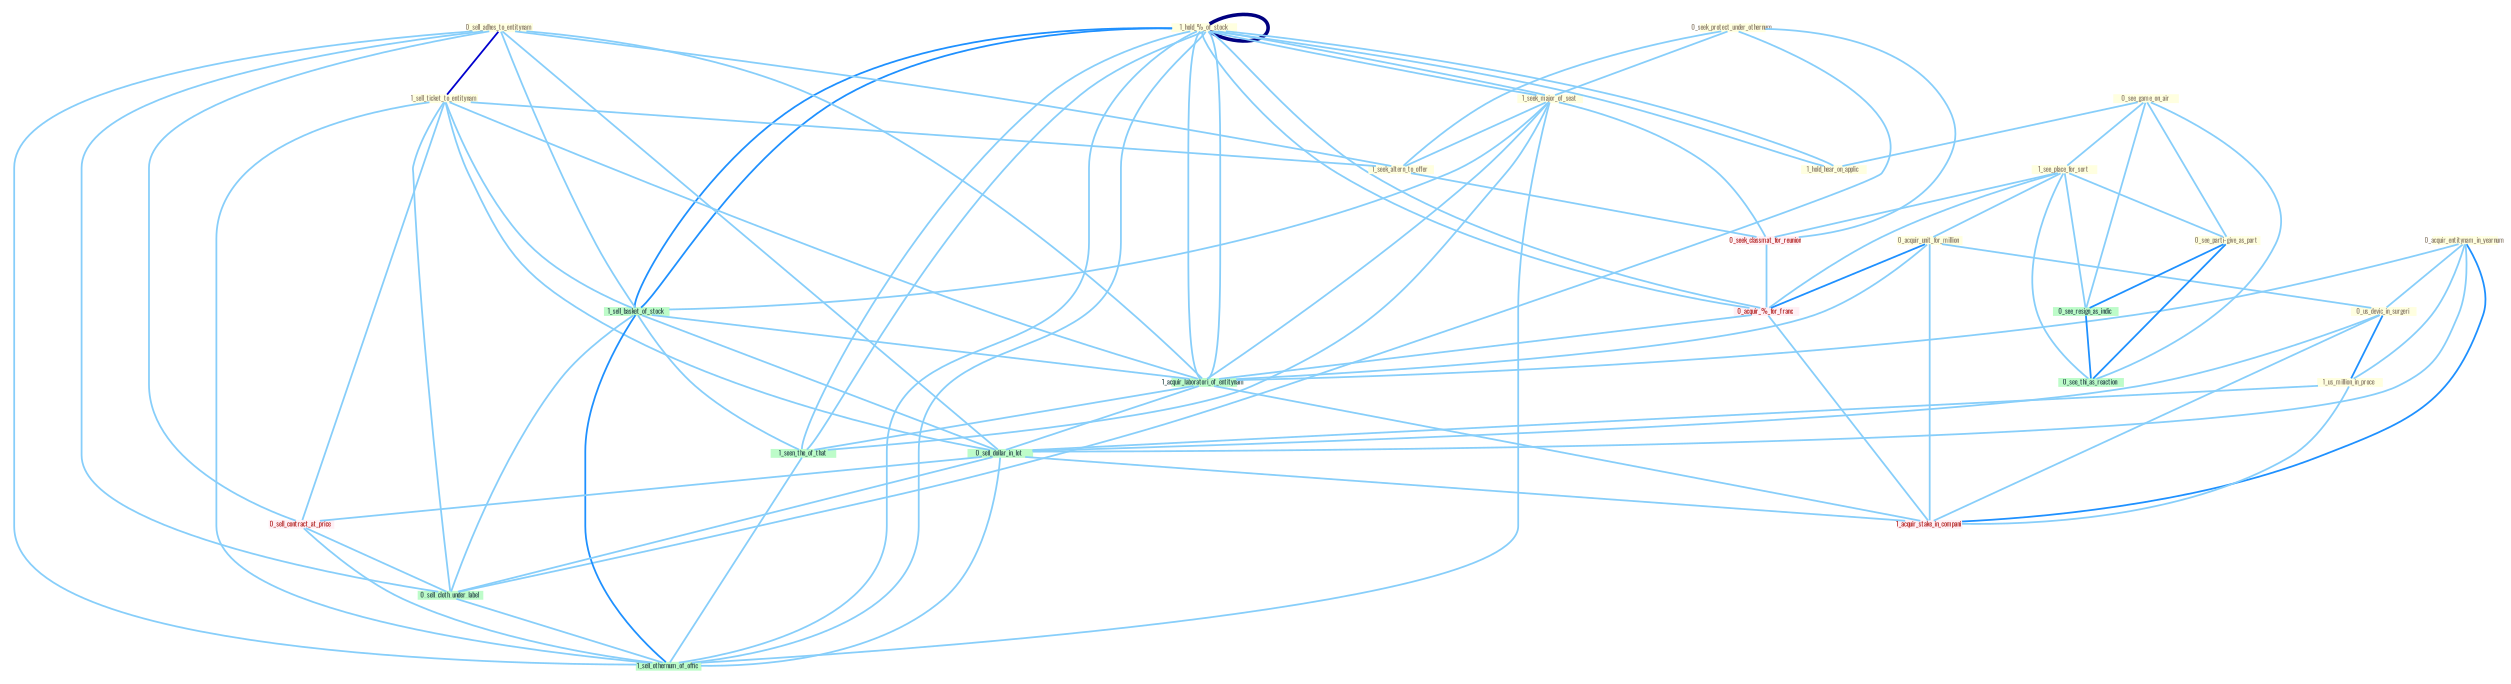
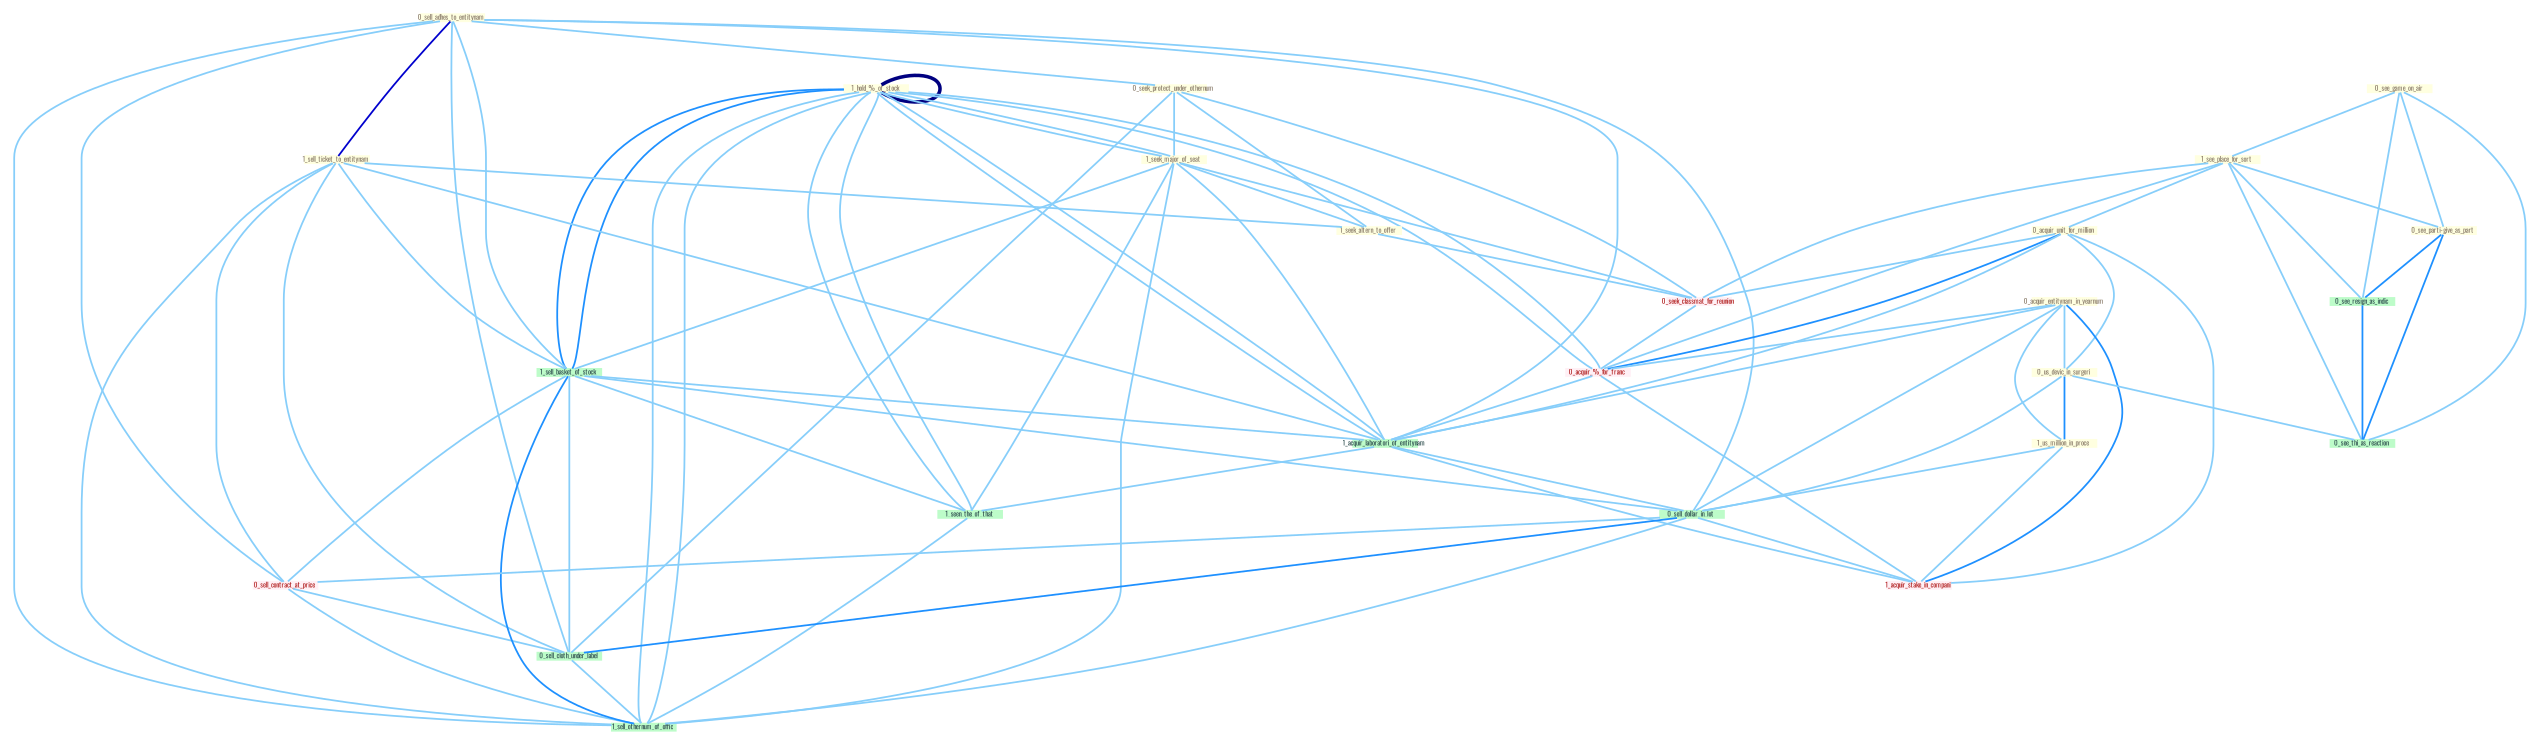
(954, 91) -> (813, 53)
(1834, 170) -> none
none -> (1847, 272)
none -> (1865, 332)
(644, 345) -> none
(2179, 408) -> (2199, 405)
none -> (421, 470)
(805, 504) -> (1158, 582)
